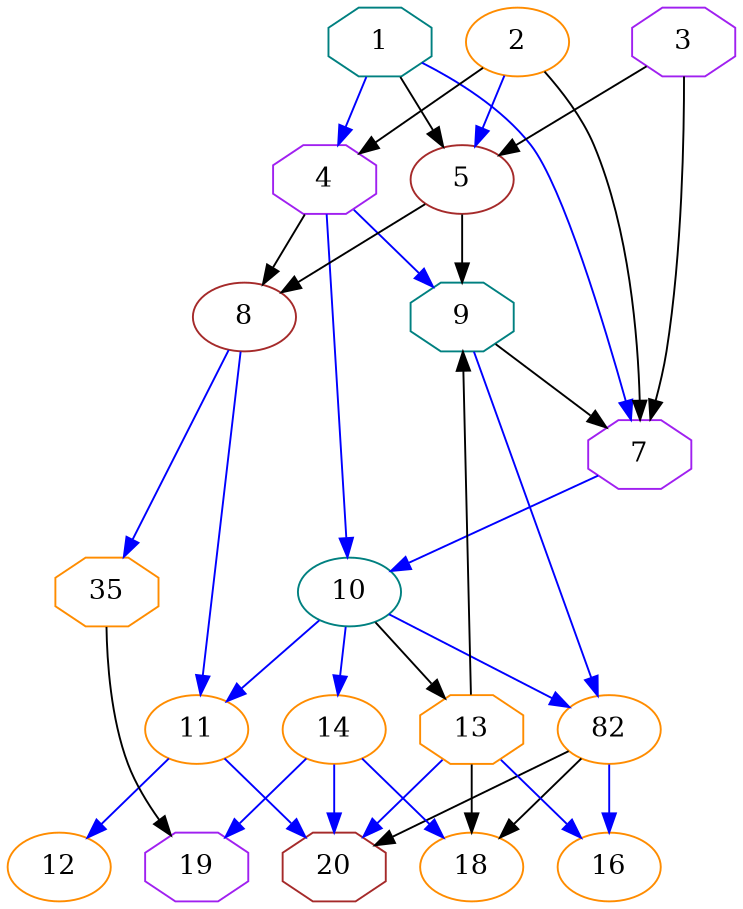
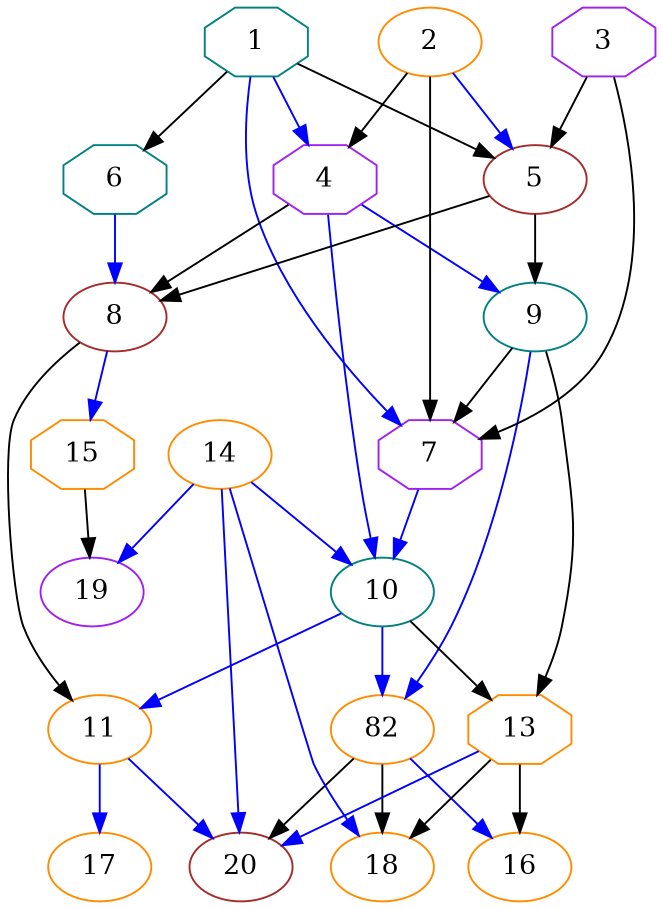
none -> (115, 180)
(462, 317) -> (535, 317)
(222, 513) -> (9, 507)
(468, 549) -> (573, 515)
(107, 592) -> (83, 455)
(343, 651) -> (294, 517)
(531, 789) -> (520, 789)
(59, 867) -> (100, 867)
(197, 867) -> (92, 592)
(334, 867) -> (241, 867)
